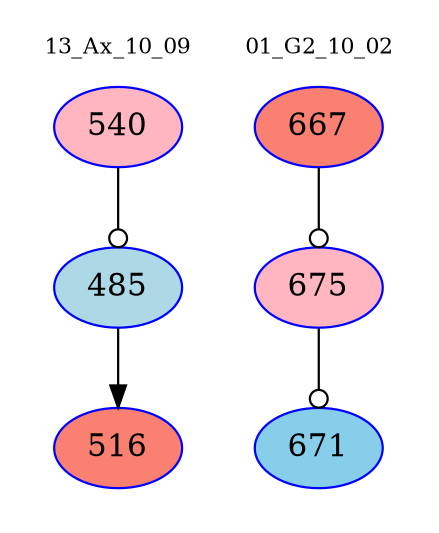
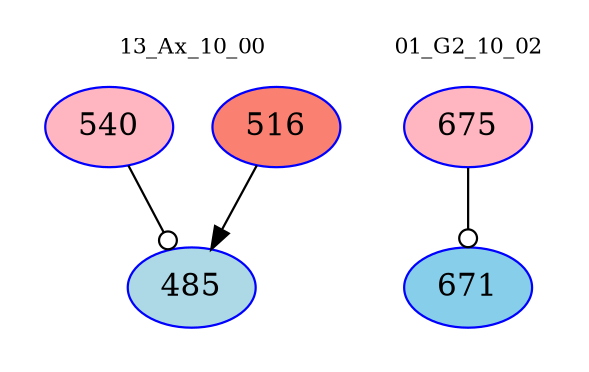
(118, 48) -> (193, 48)
(319, 127) -> none
(118, 357) -> (239, 197)
